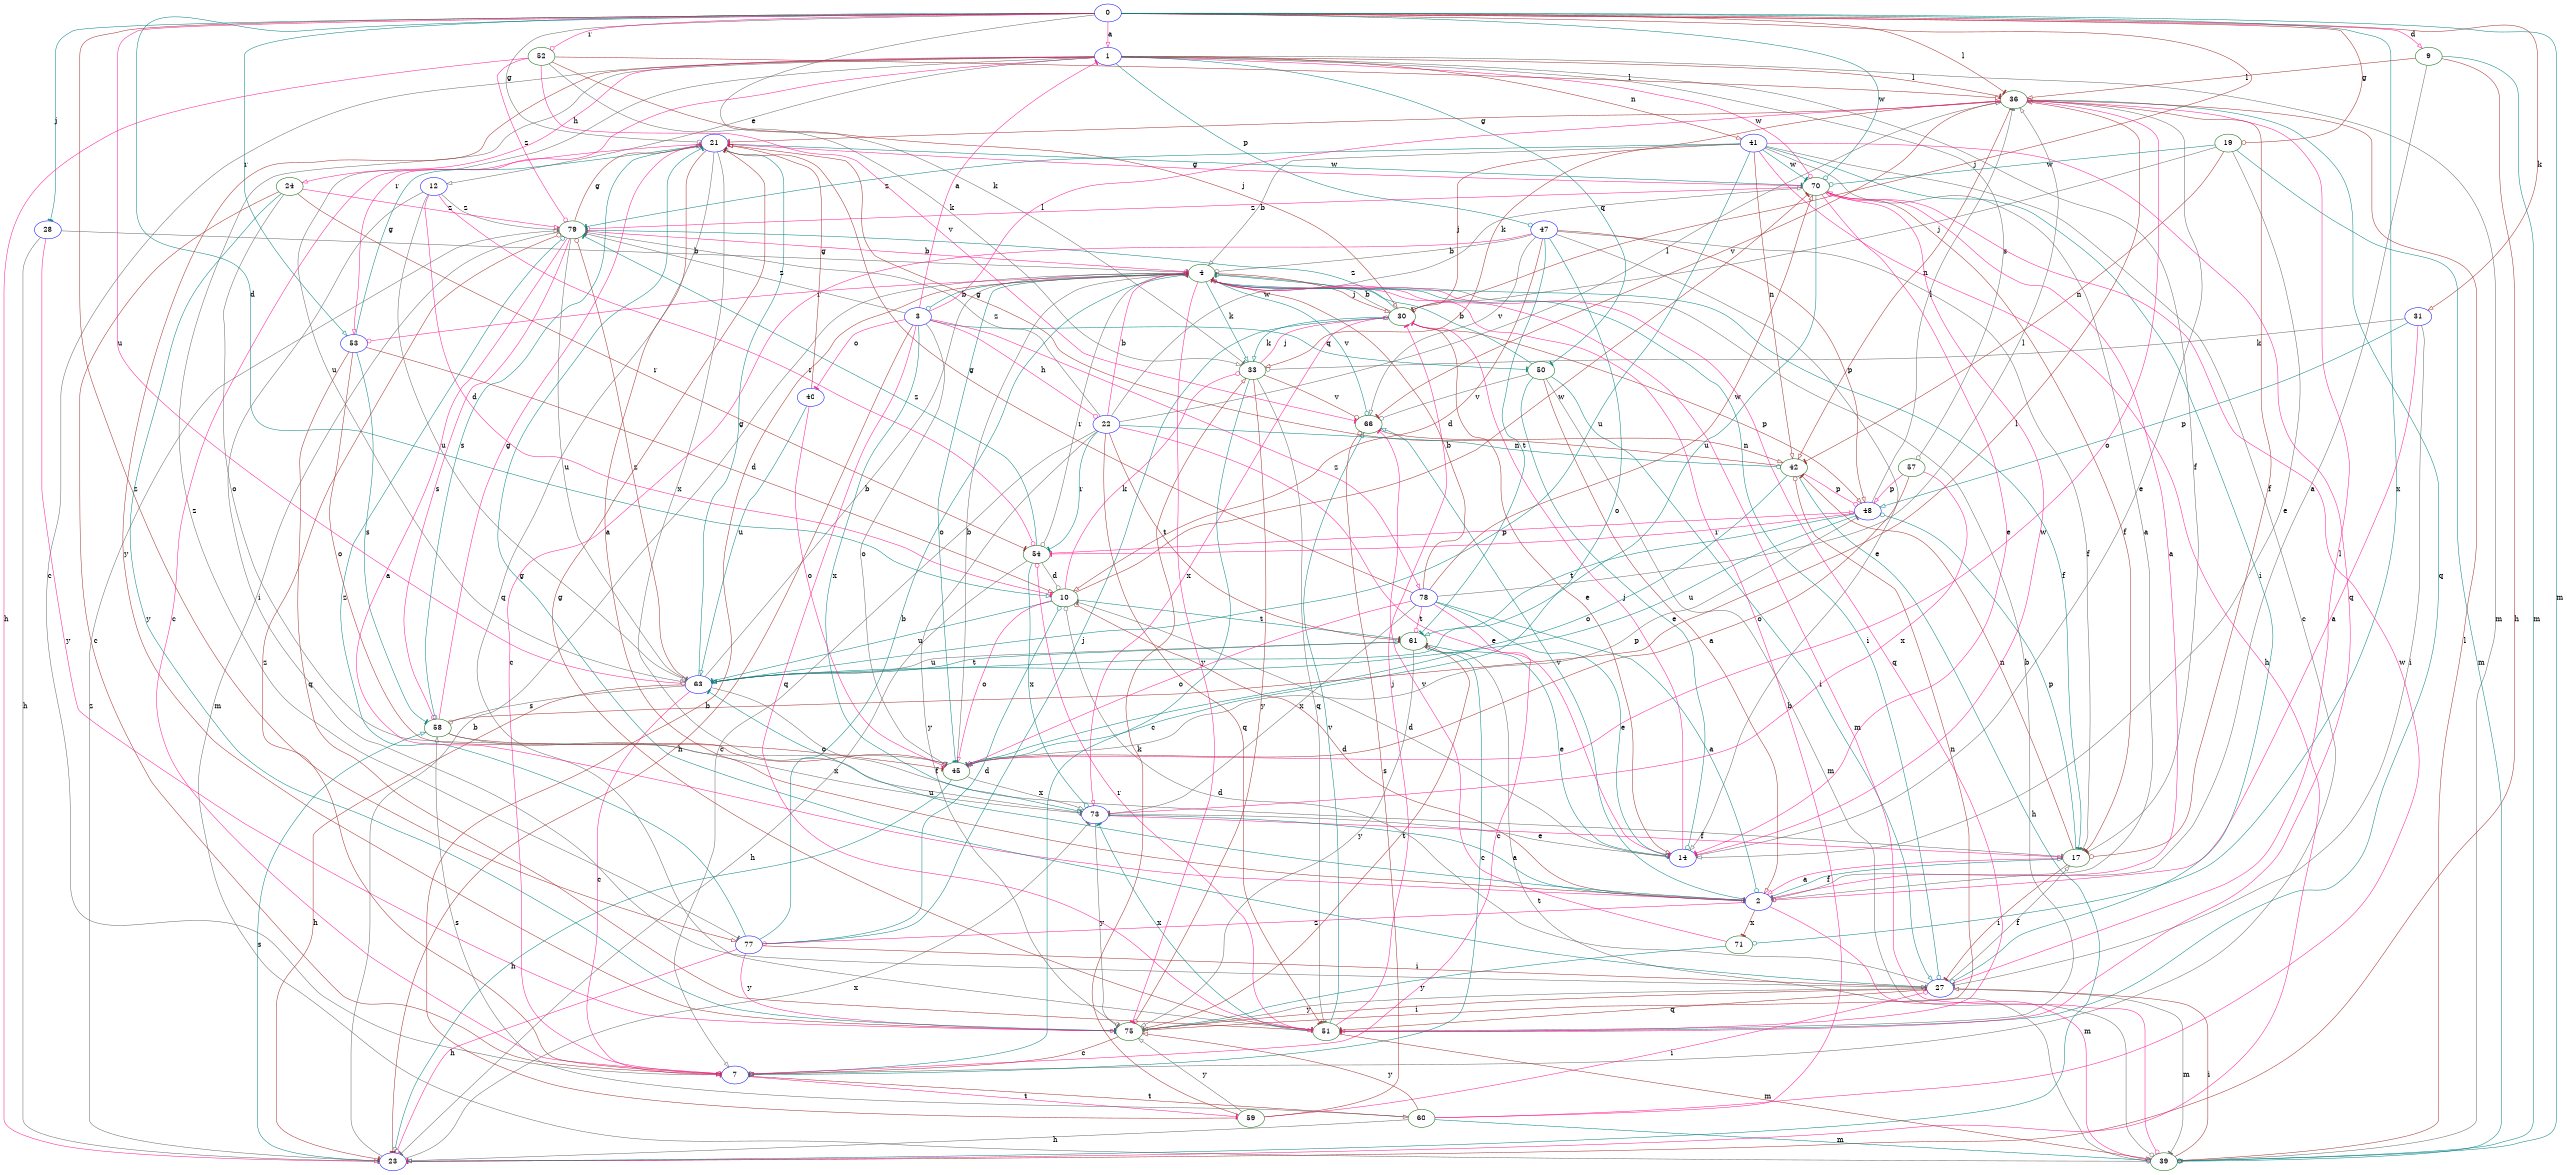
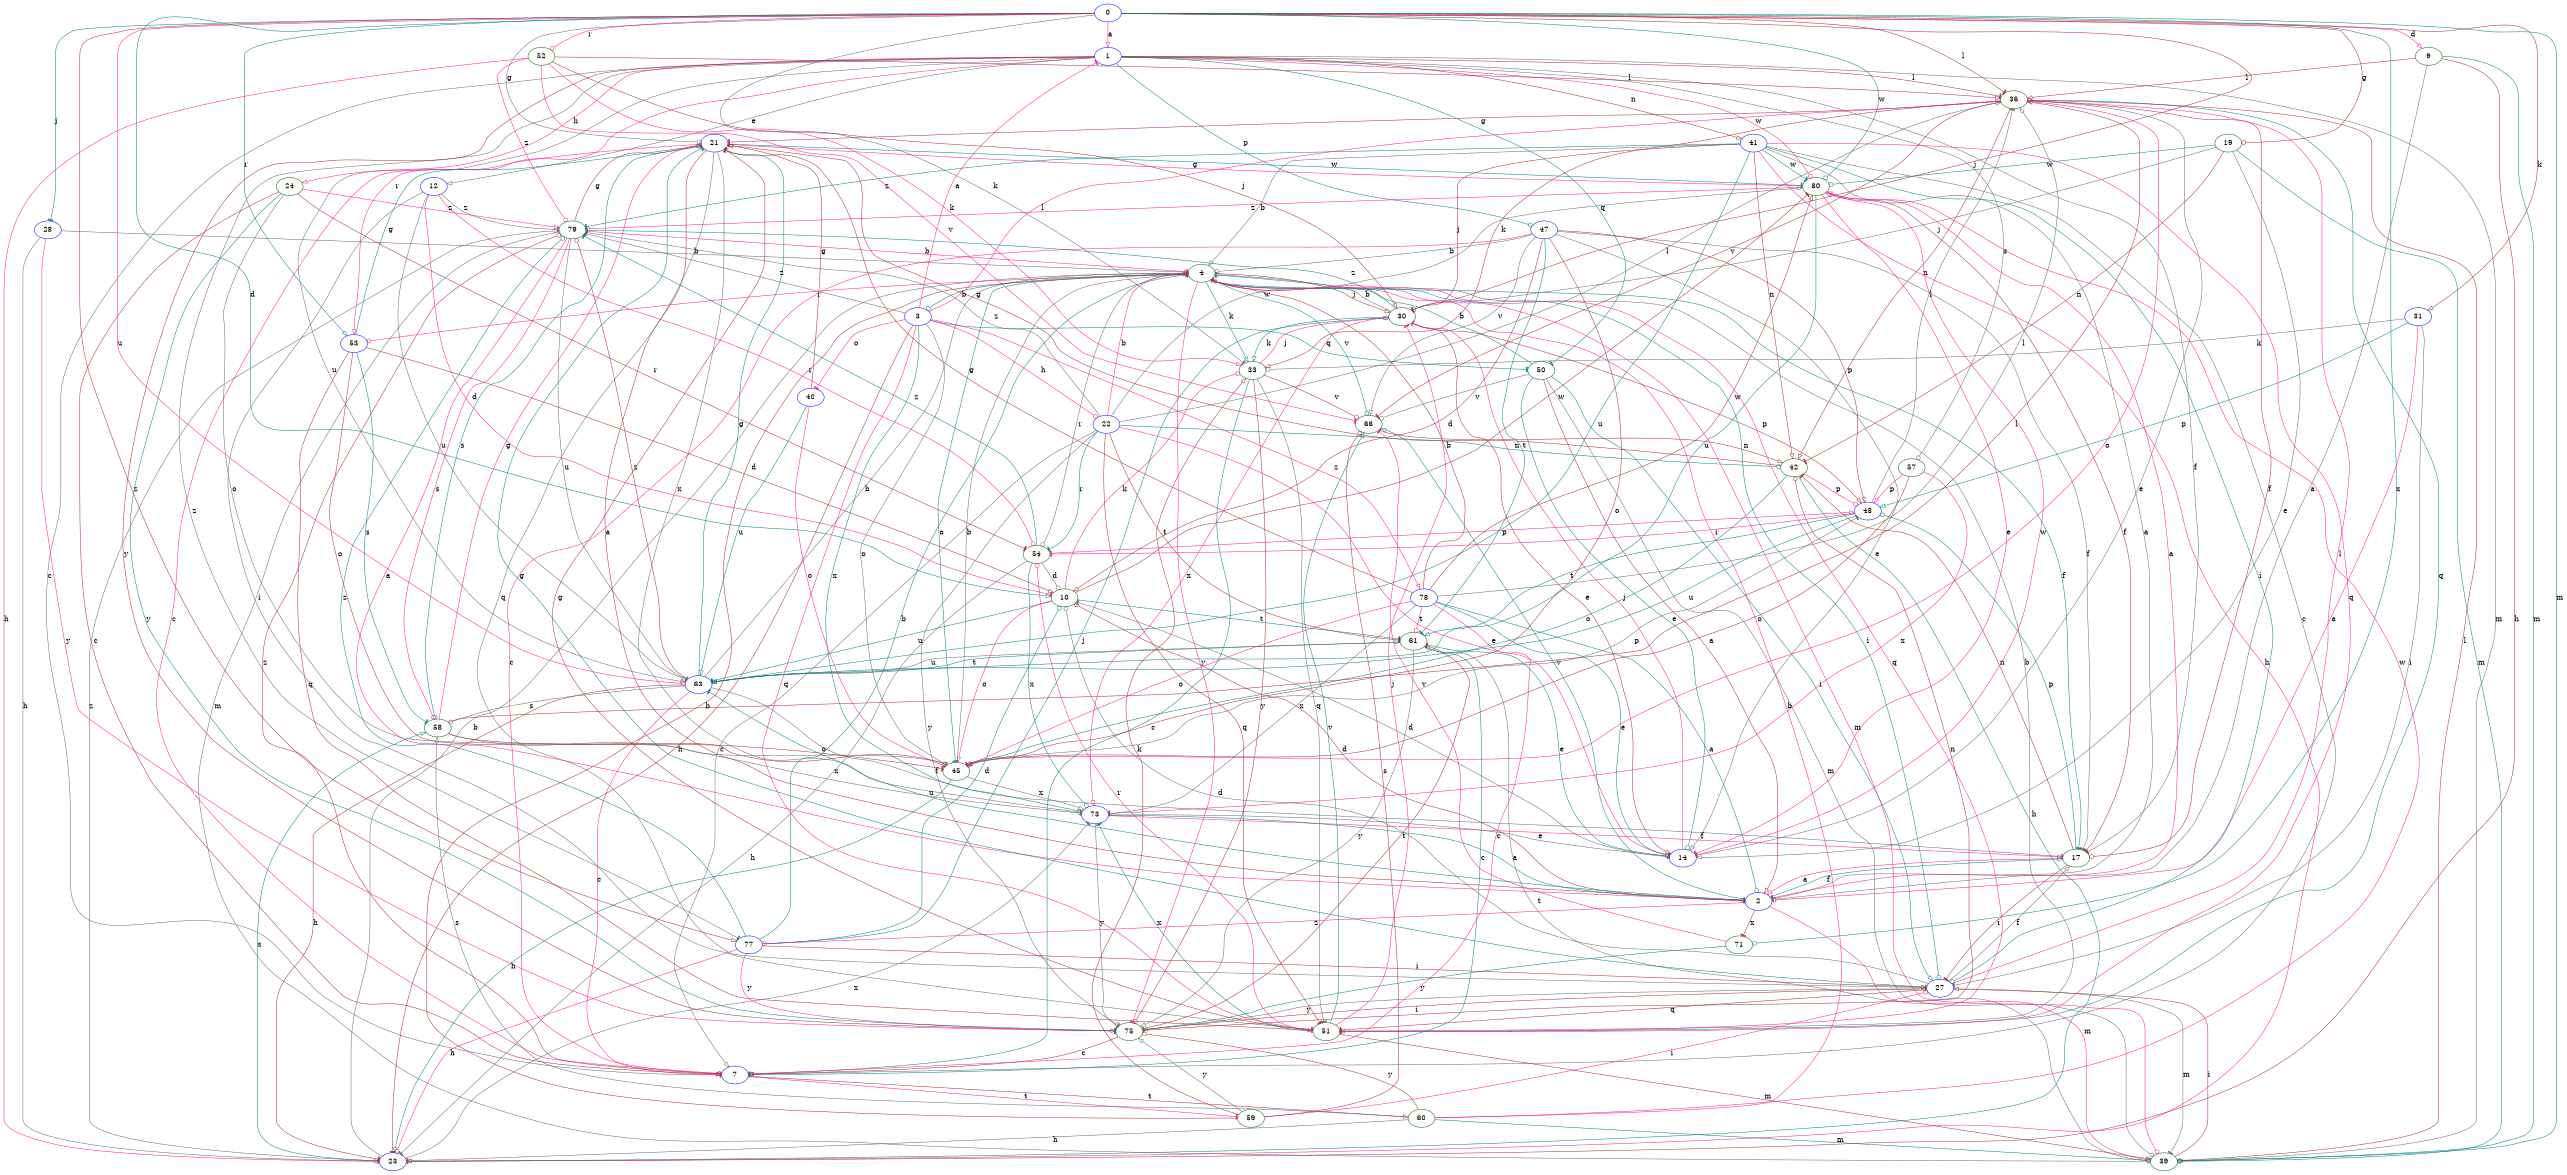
(909, 183) -> (909, 183)
(1816, 186) -> (1816, 186)
(1439, 665) -> (1439, 665)
(1289, 1057) -> (1289, 1057)
